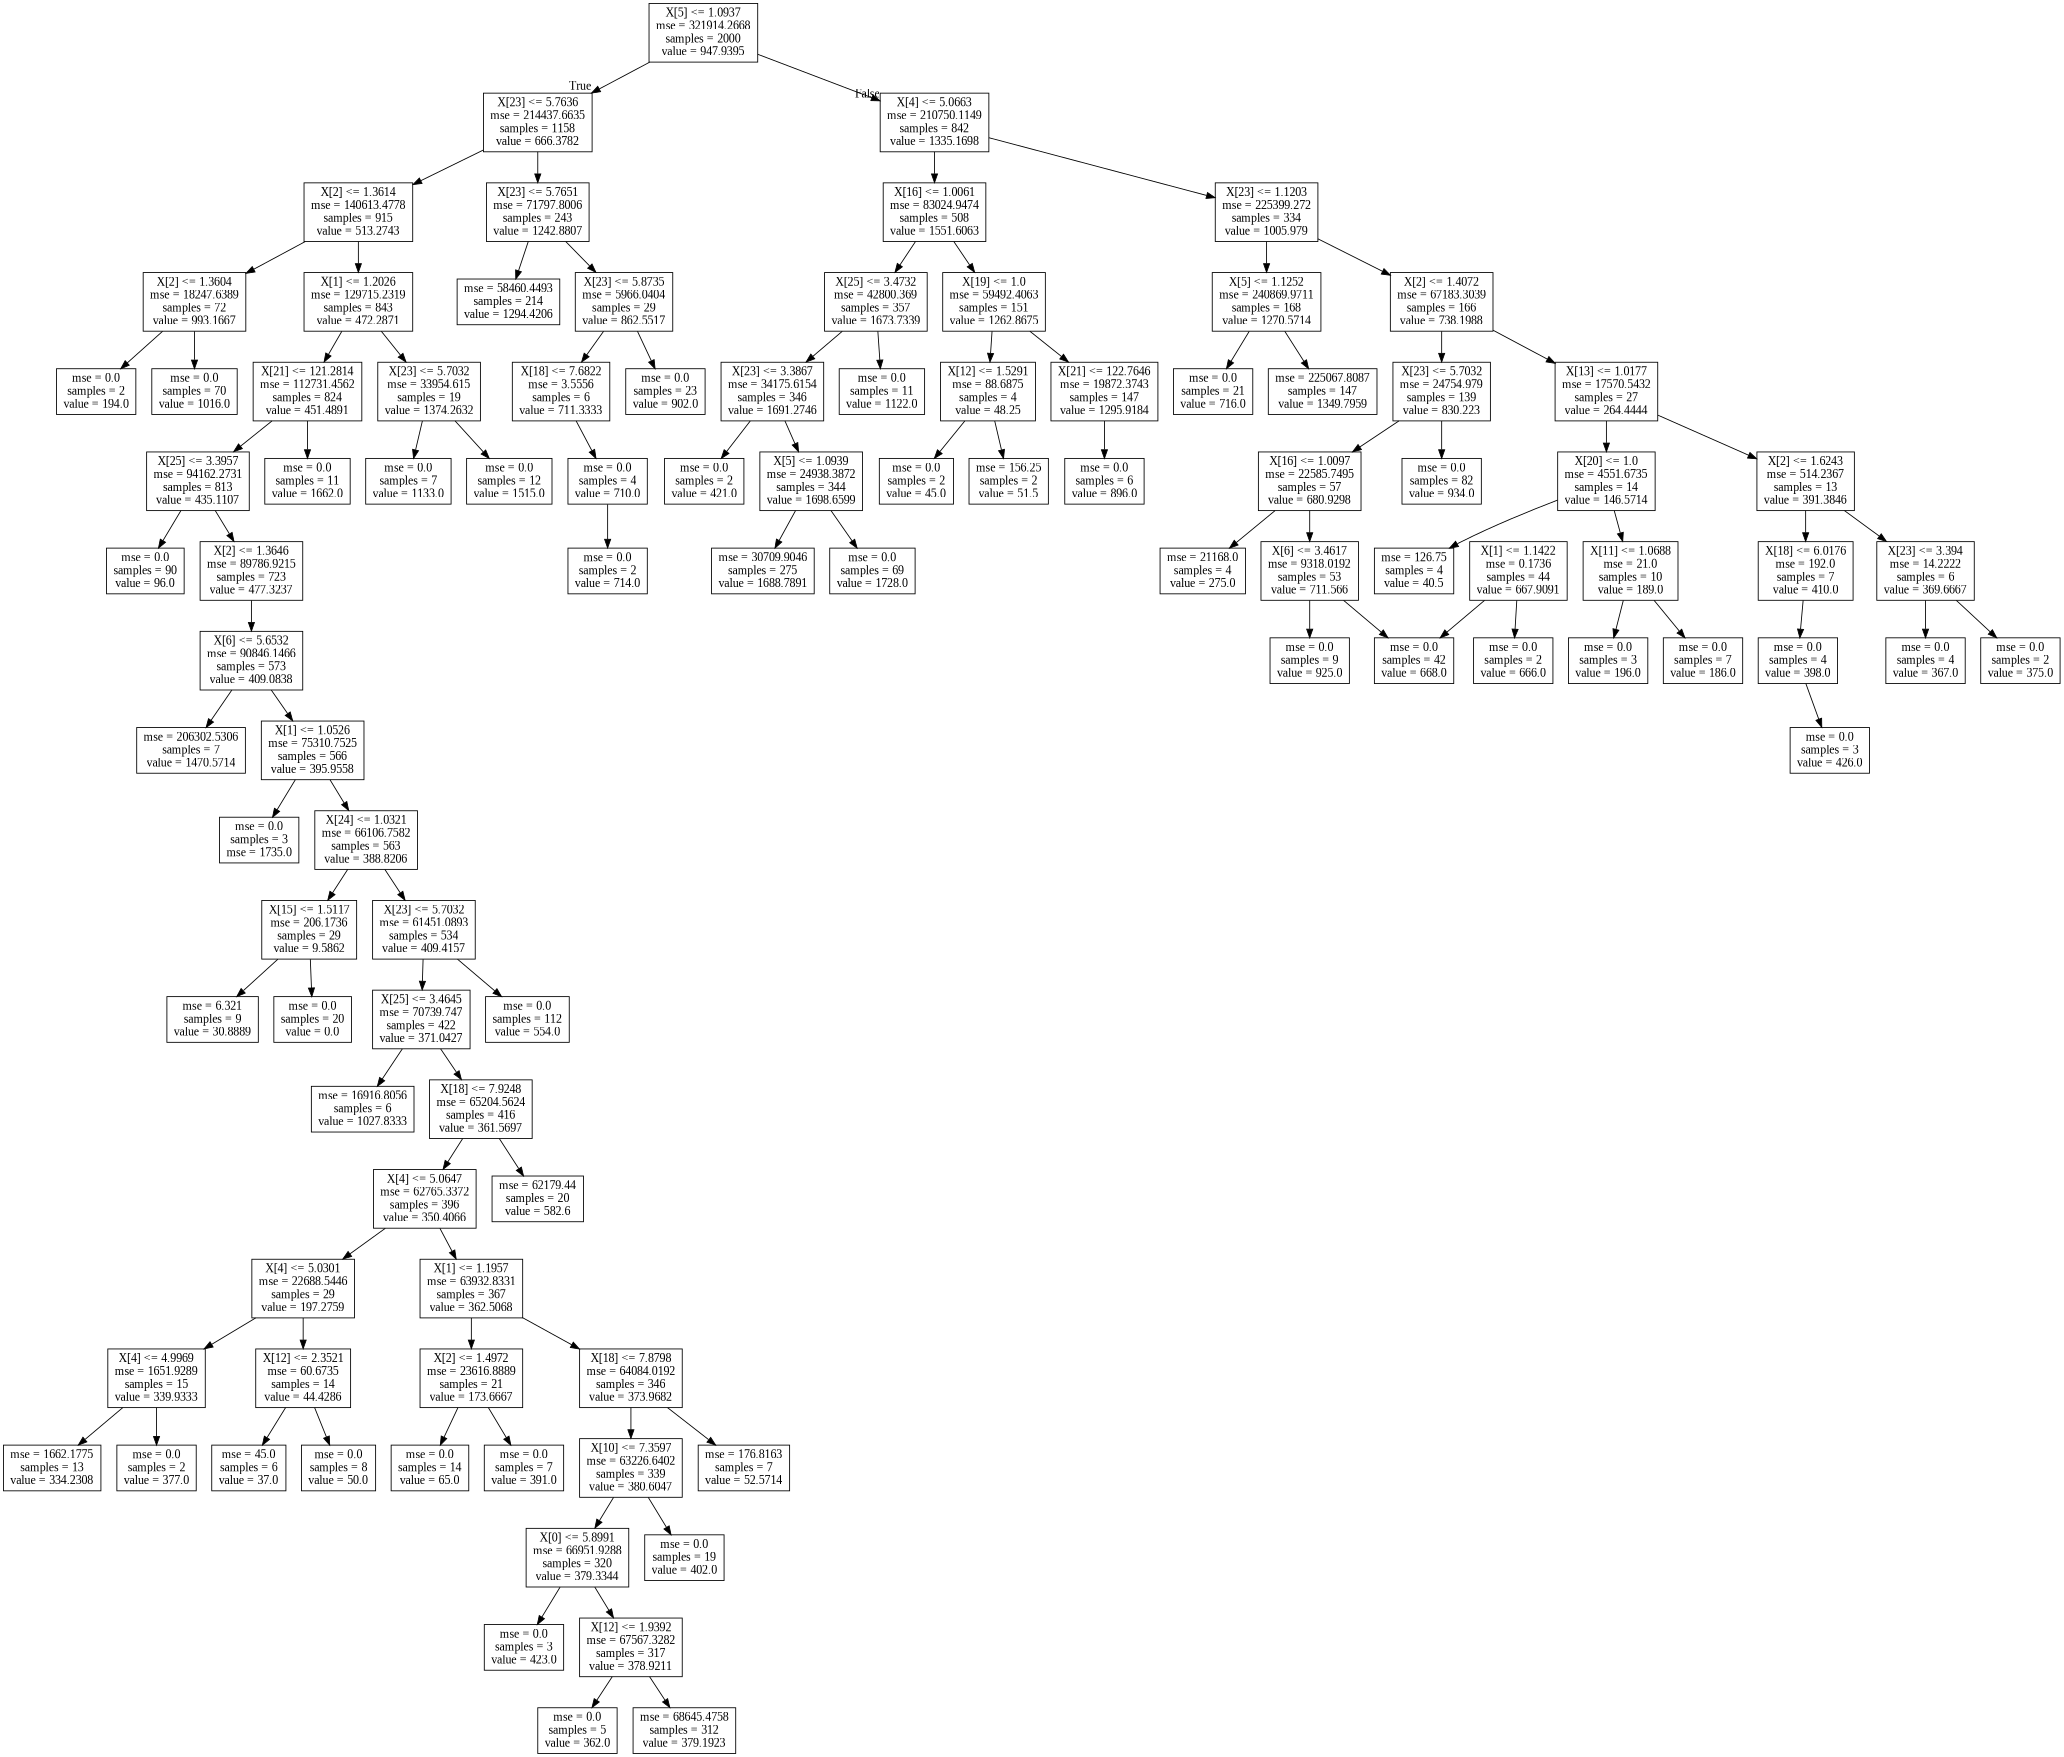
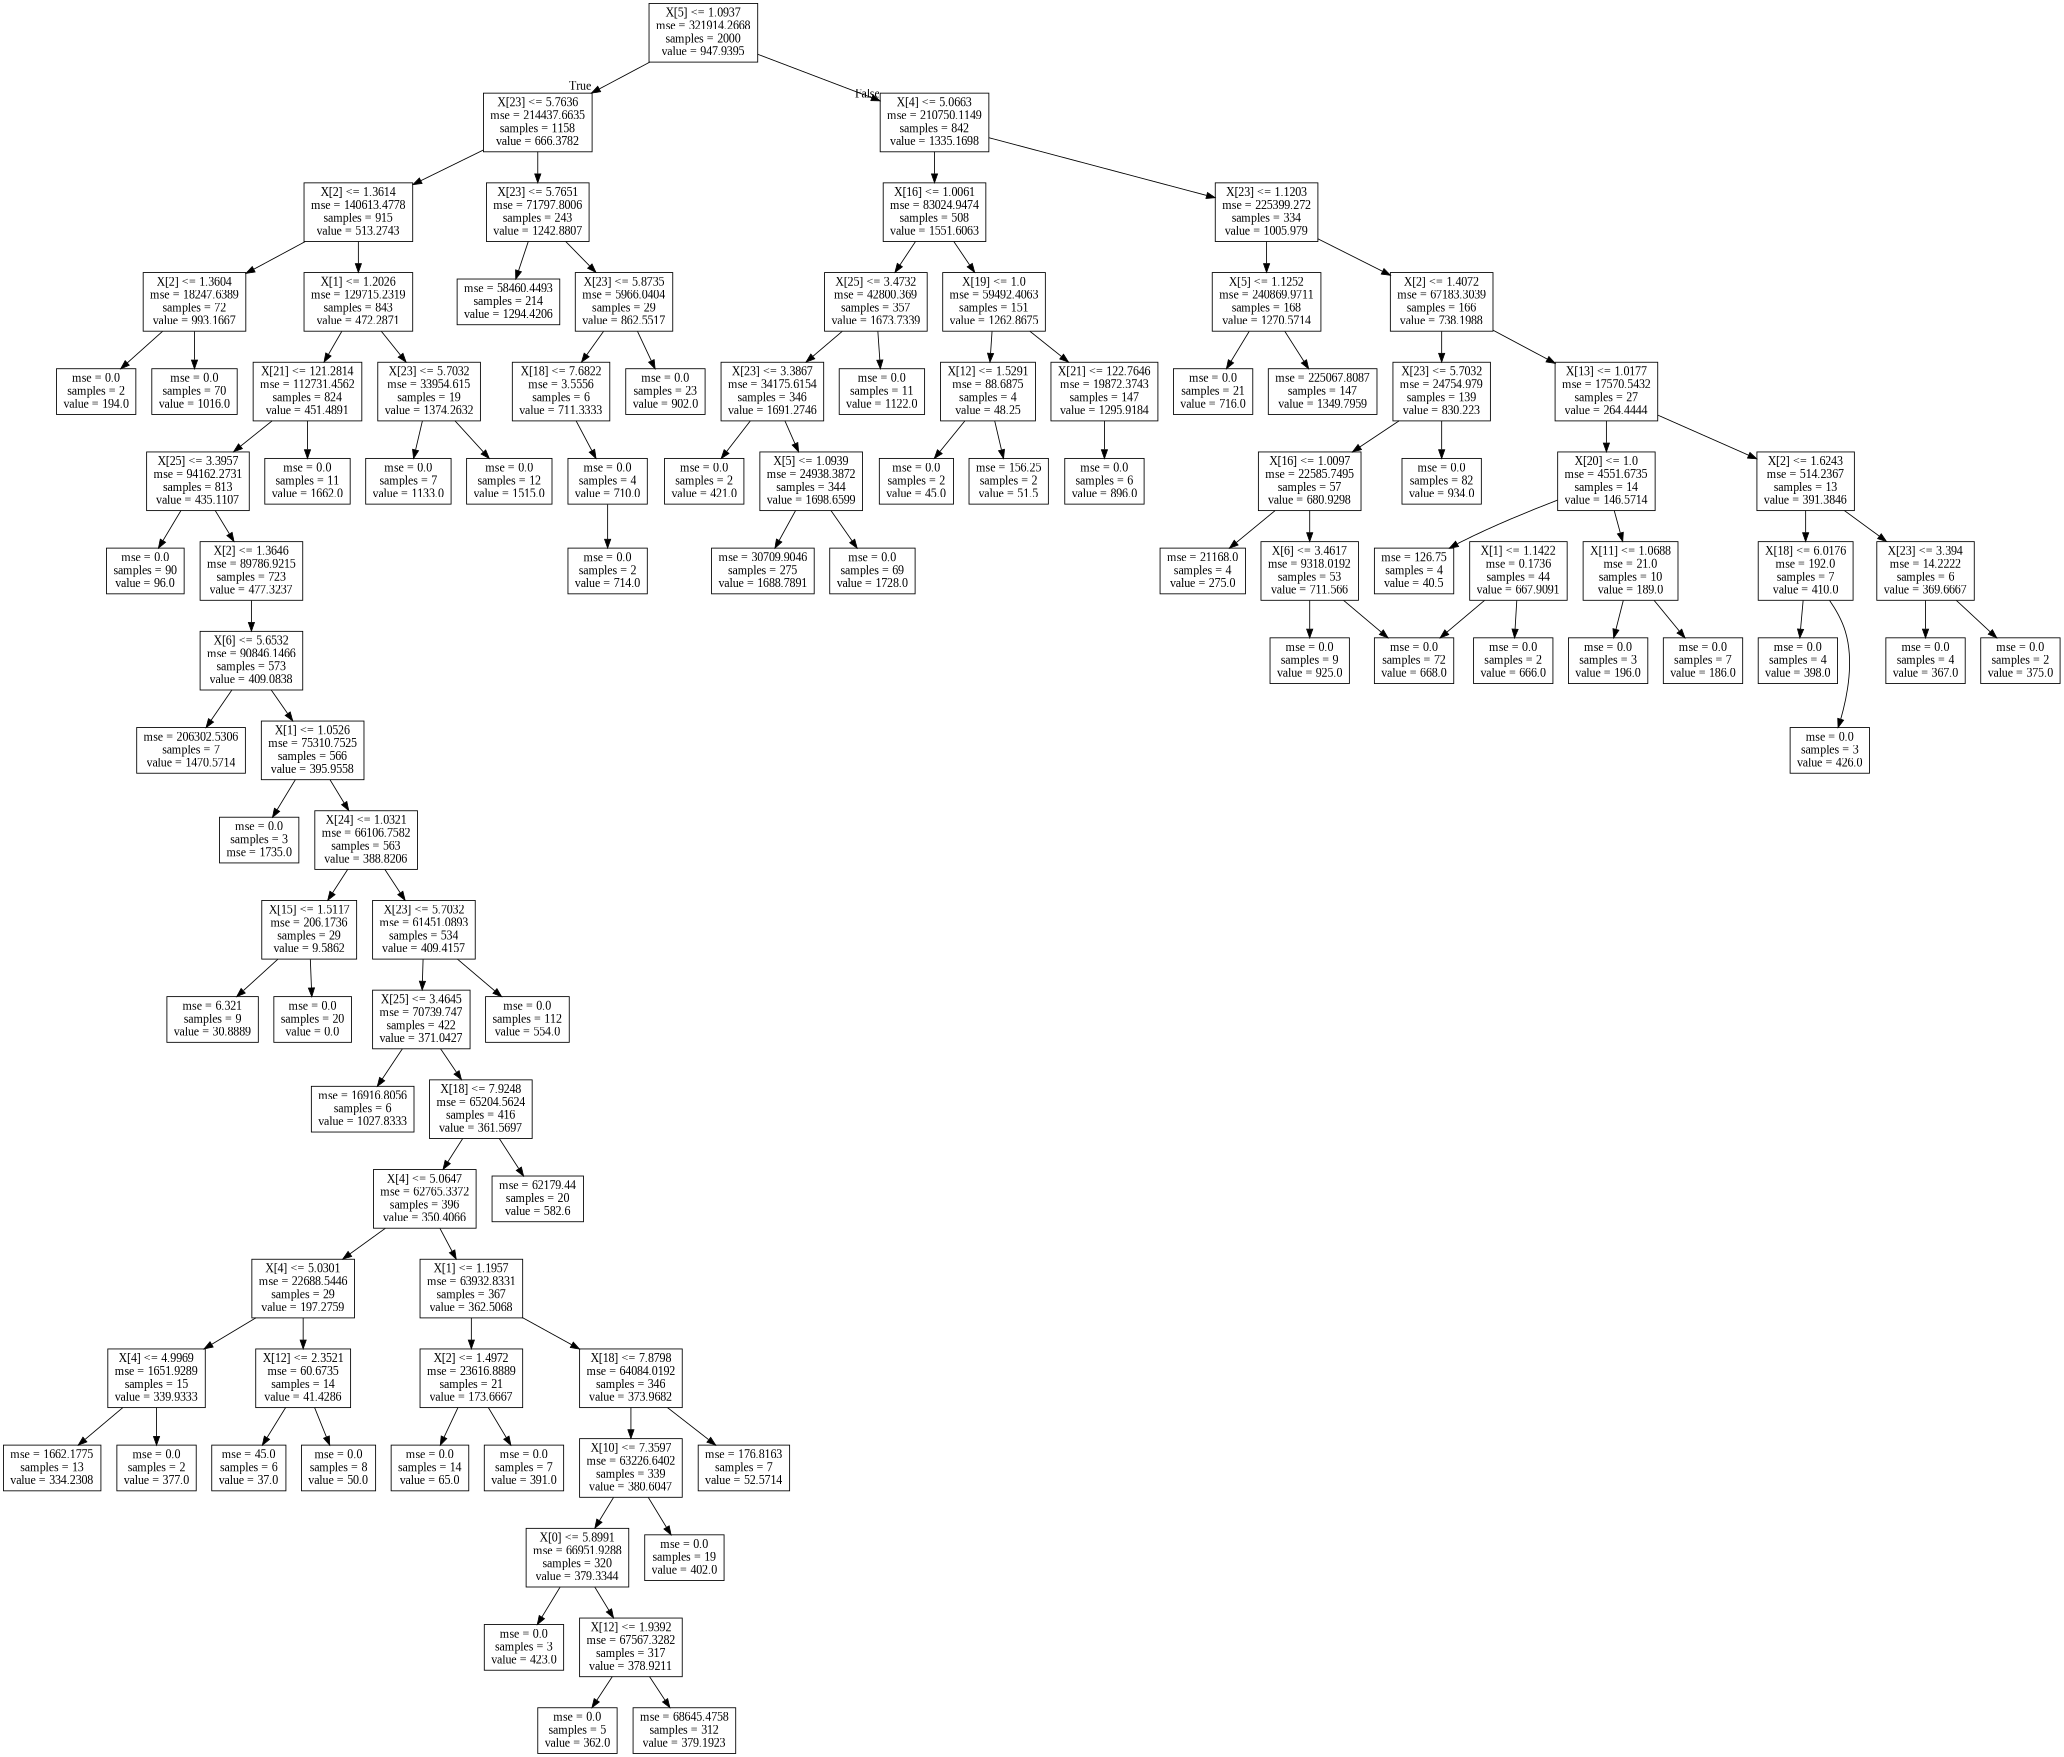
(1414, 661) -> (1414, 661)
(1812, 701) -> (1849, 658)
(303, 1378) -> (303, 1378)
